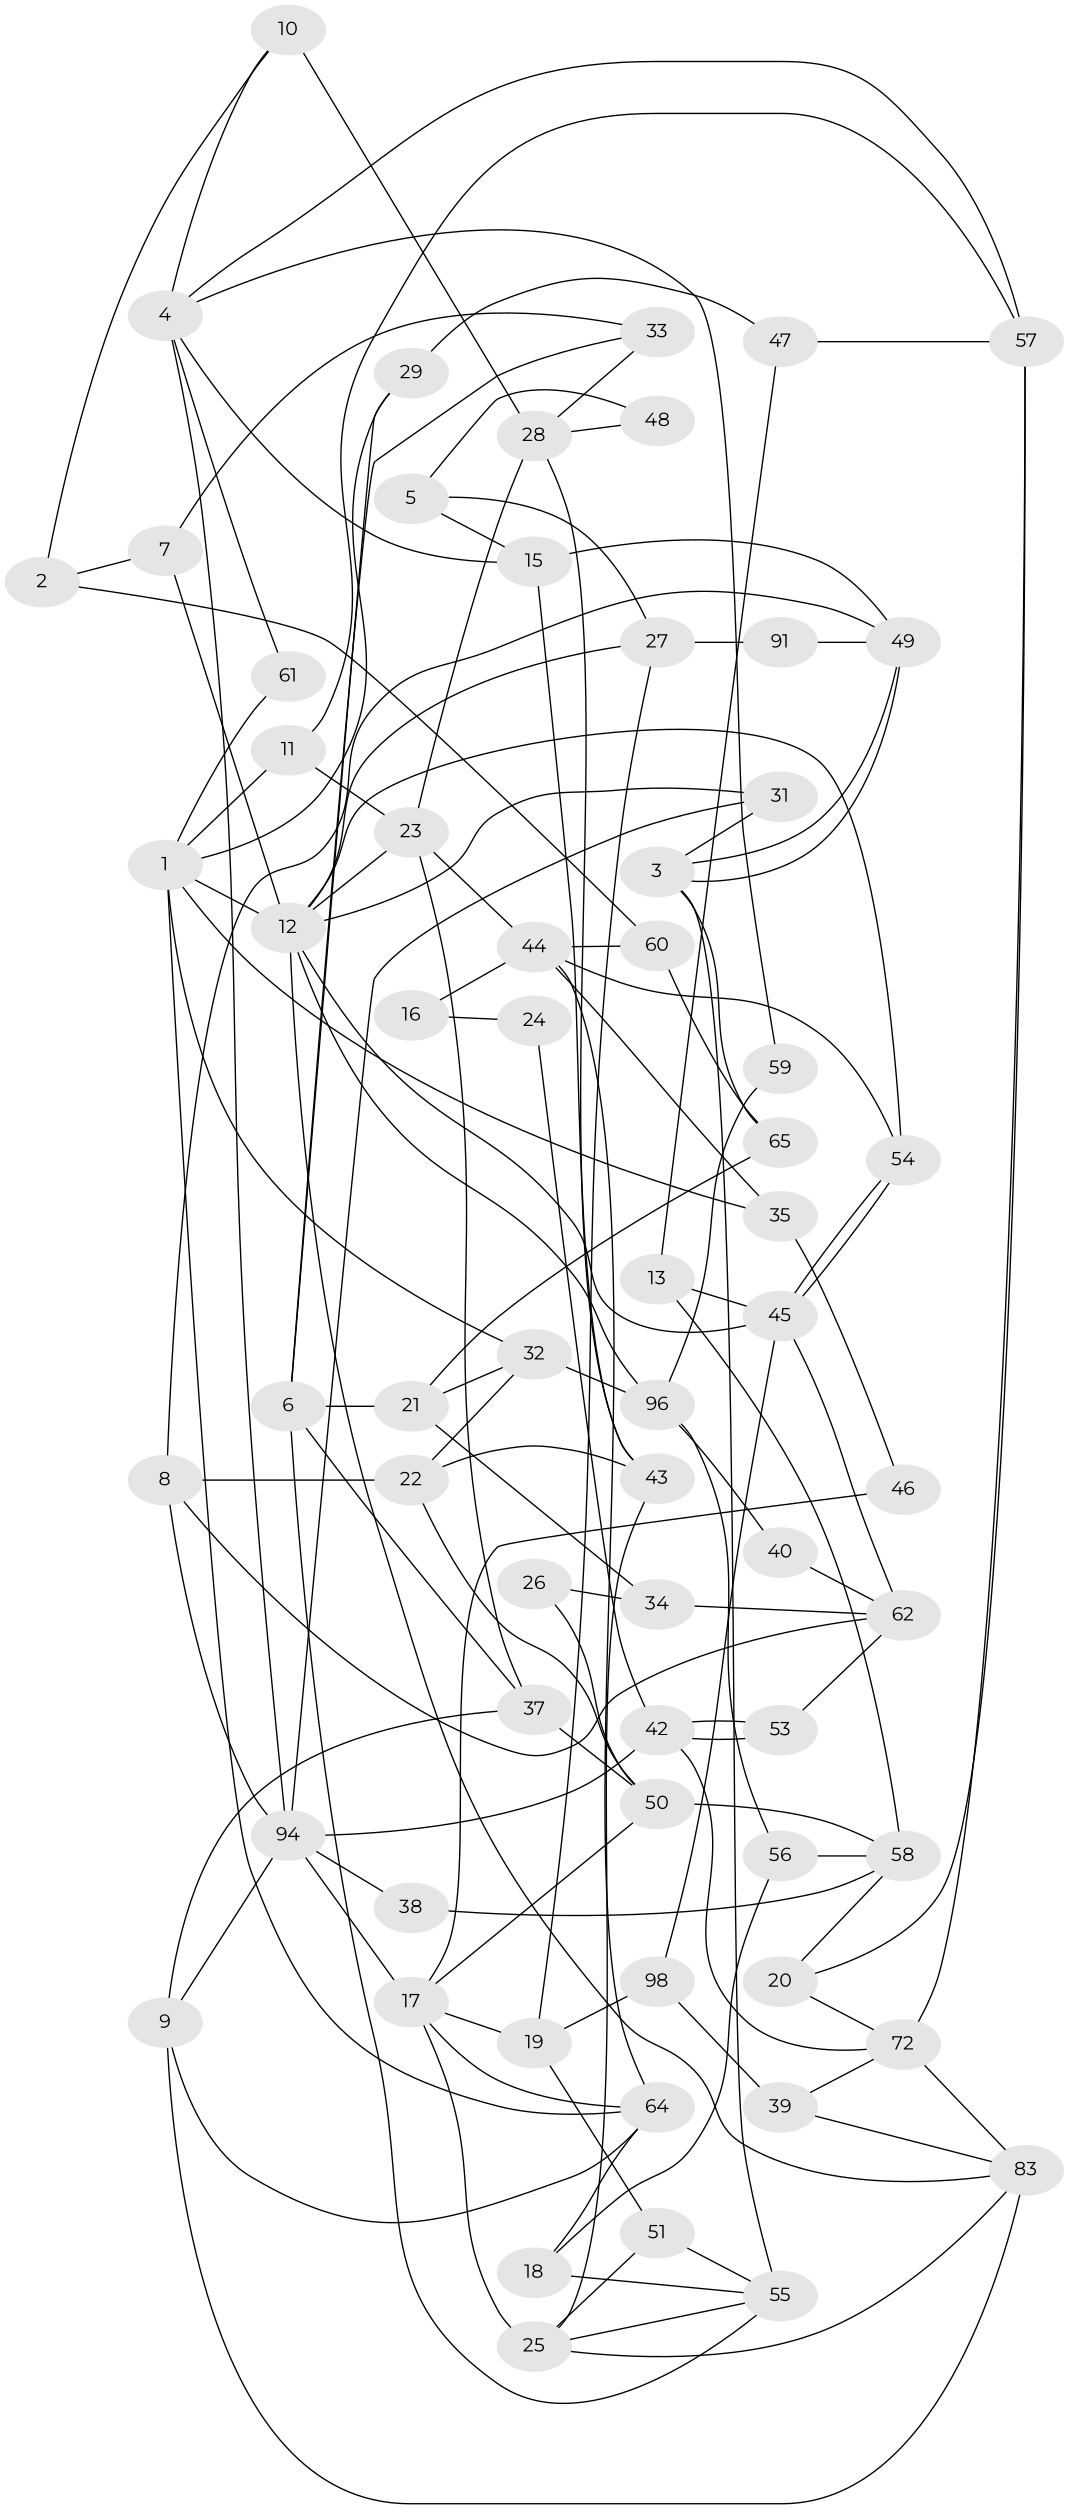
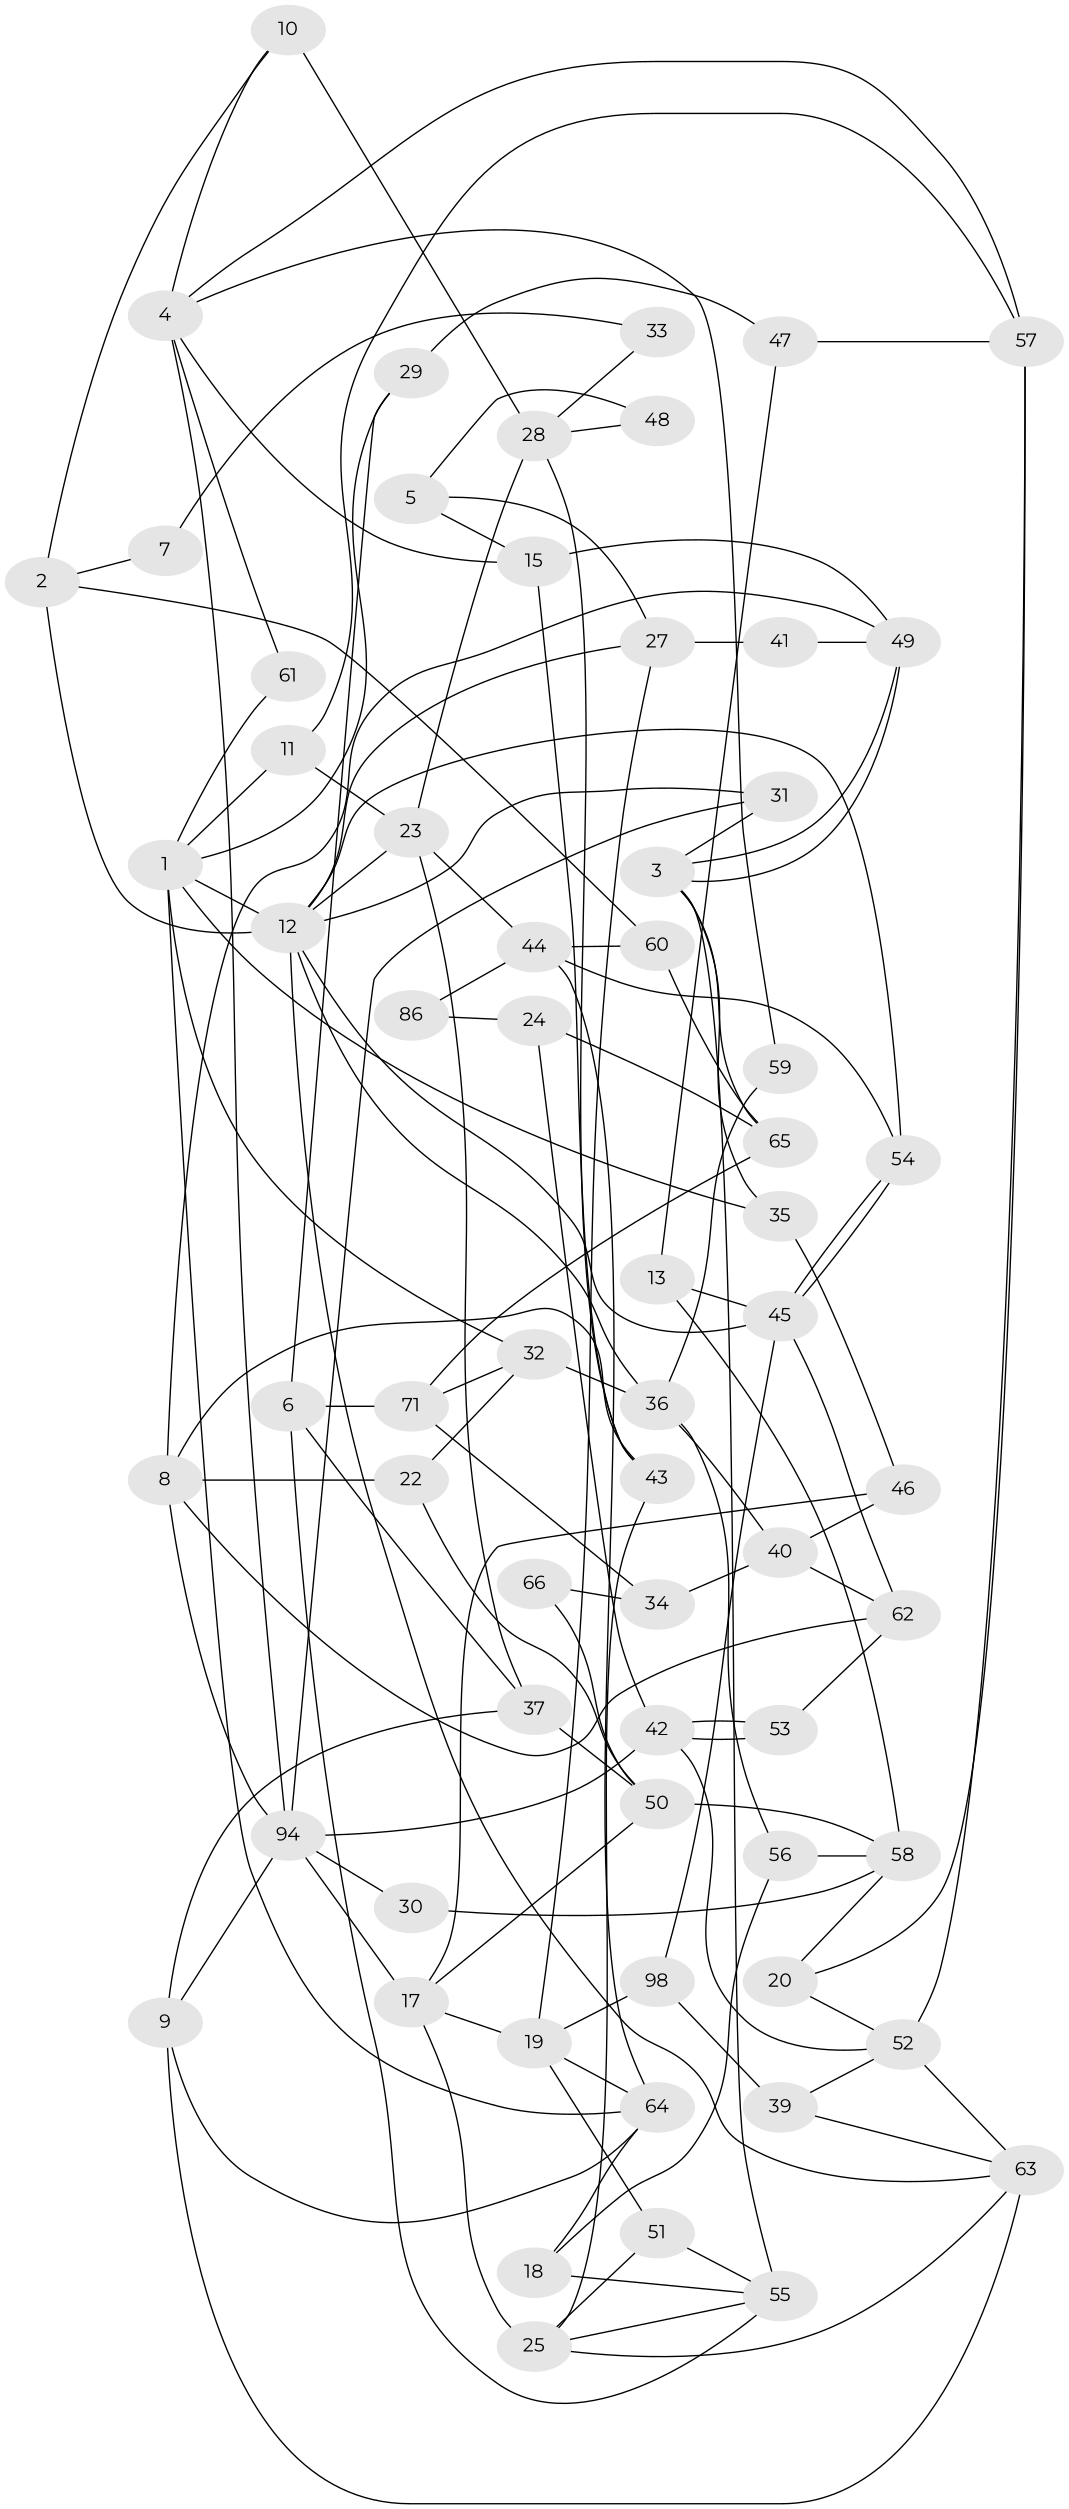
(780, 642) -> (780, 642)
(235, 764) -> (90, 822)
(341, 782) -> none
(411, 1015) -> (411, 1015)
none -> (661, 1077)
(657, 1082) -> (719, 1044)
(657, 1405) -> (657, 1405)
(411, 1406) -> (411, 1406)
(534, 1446) -> (431, 1322)
none -> (842, 1521)
(534, 1584) -> (534, 1584)
(780, 1610) -> (719, 1578)
(411, 1908) -> (411, 1908)
(903, 2045) -> (903, 2045)
(515, 2087) -> (596, 2075)
(1026, 2170) -> (1026, 2170)
